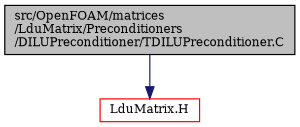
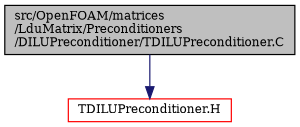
(150, 110) -> (150, 110)
